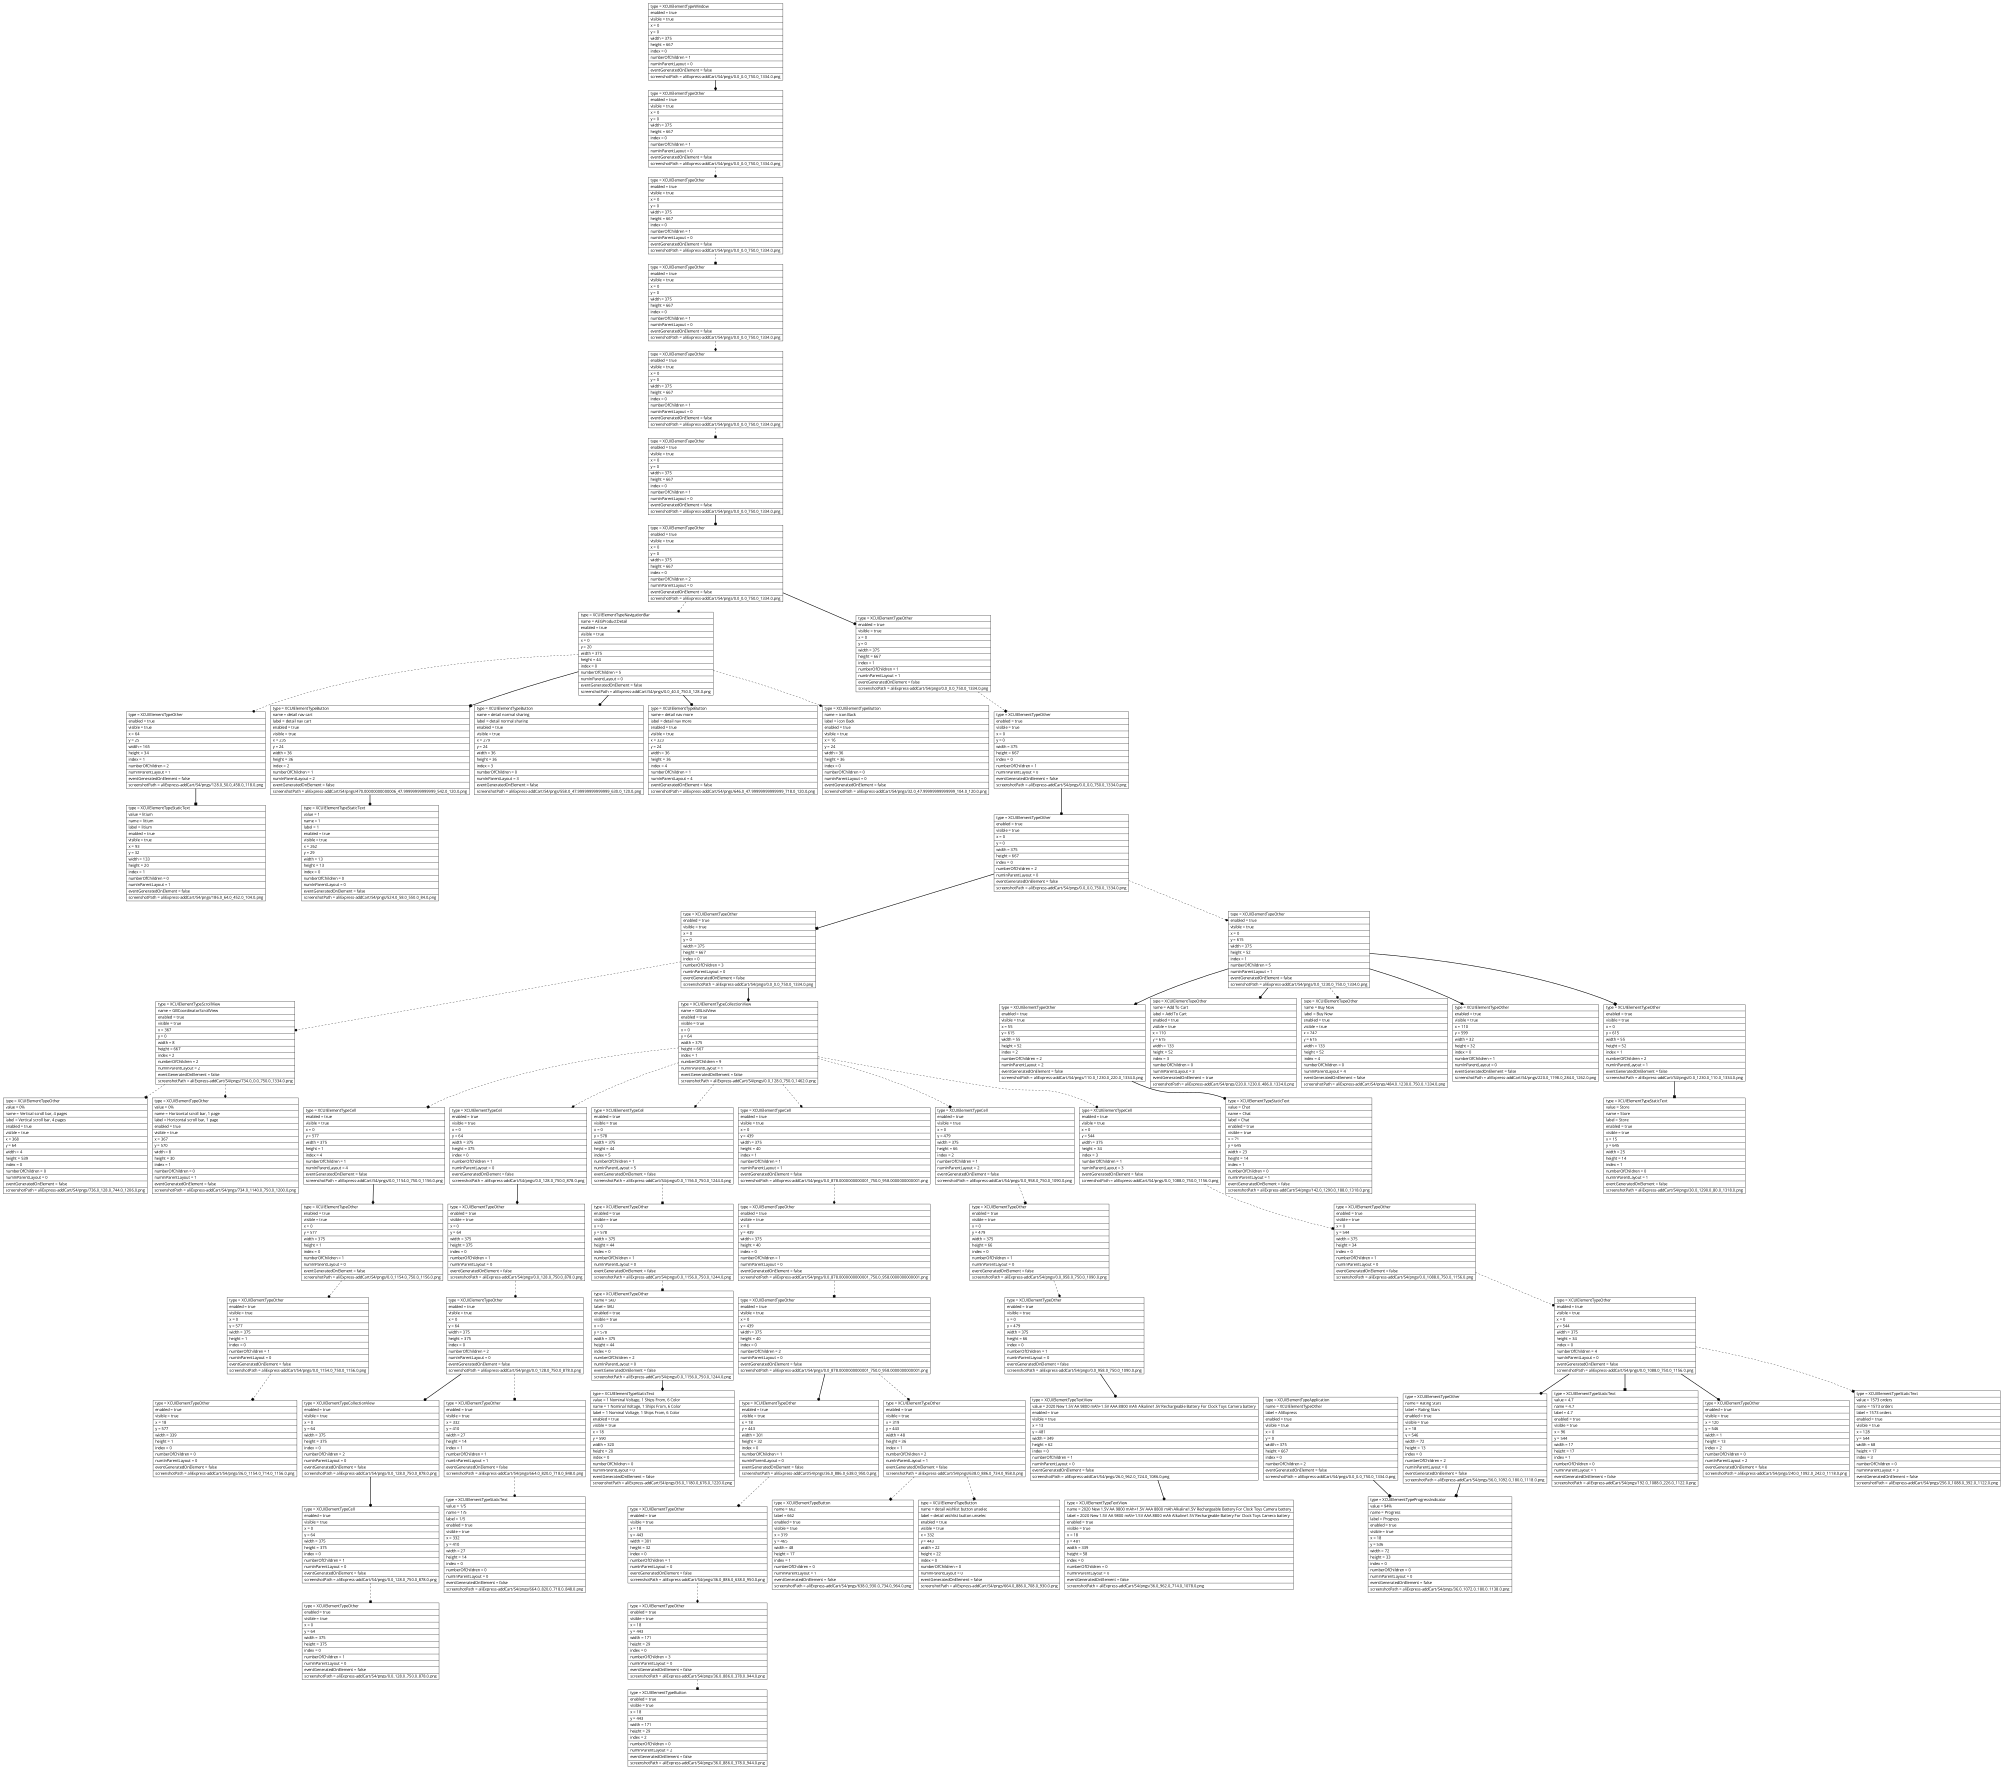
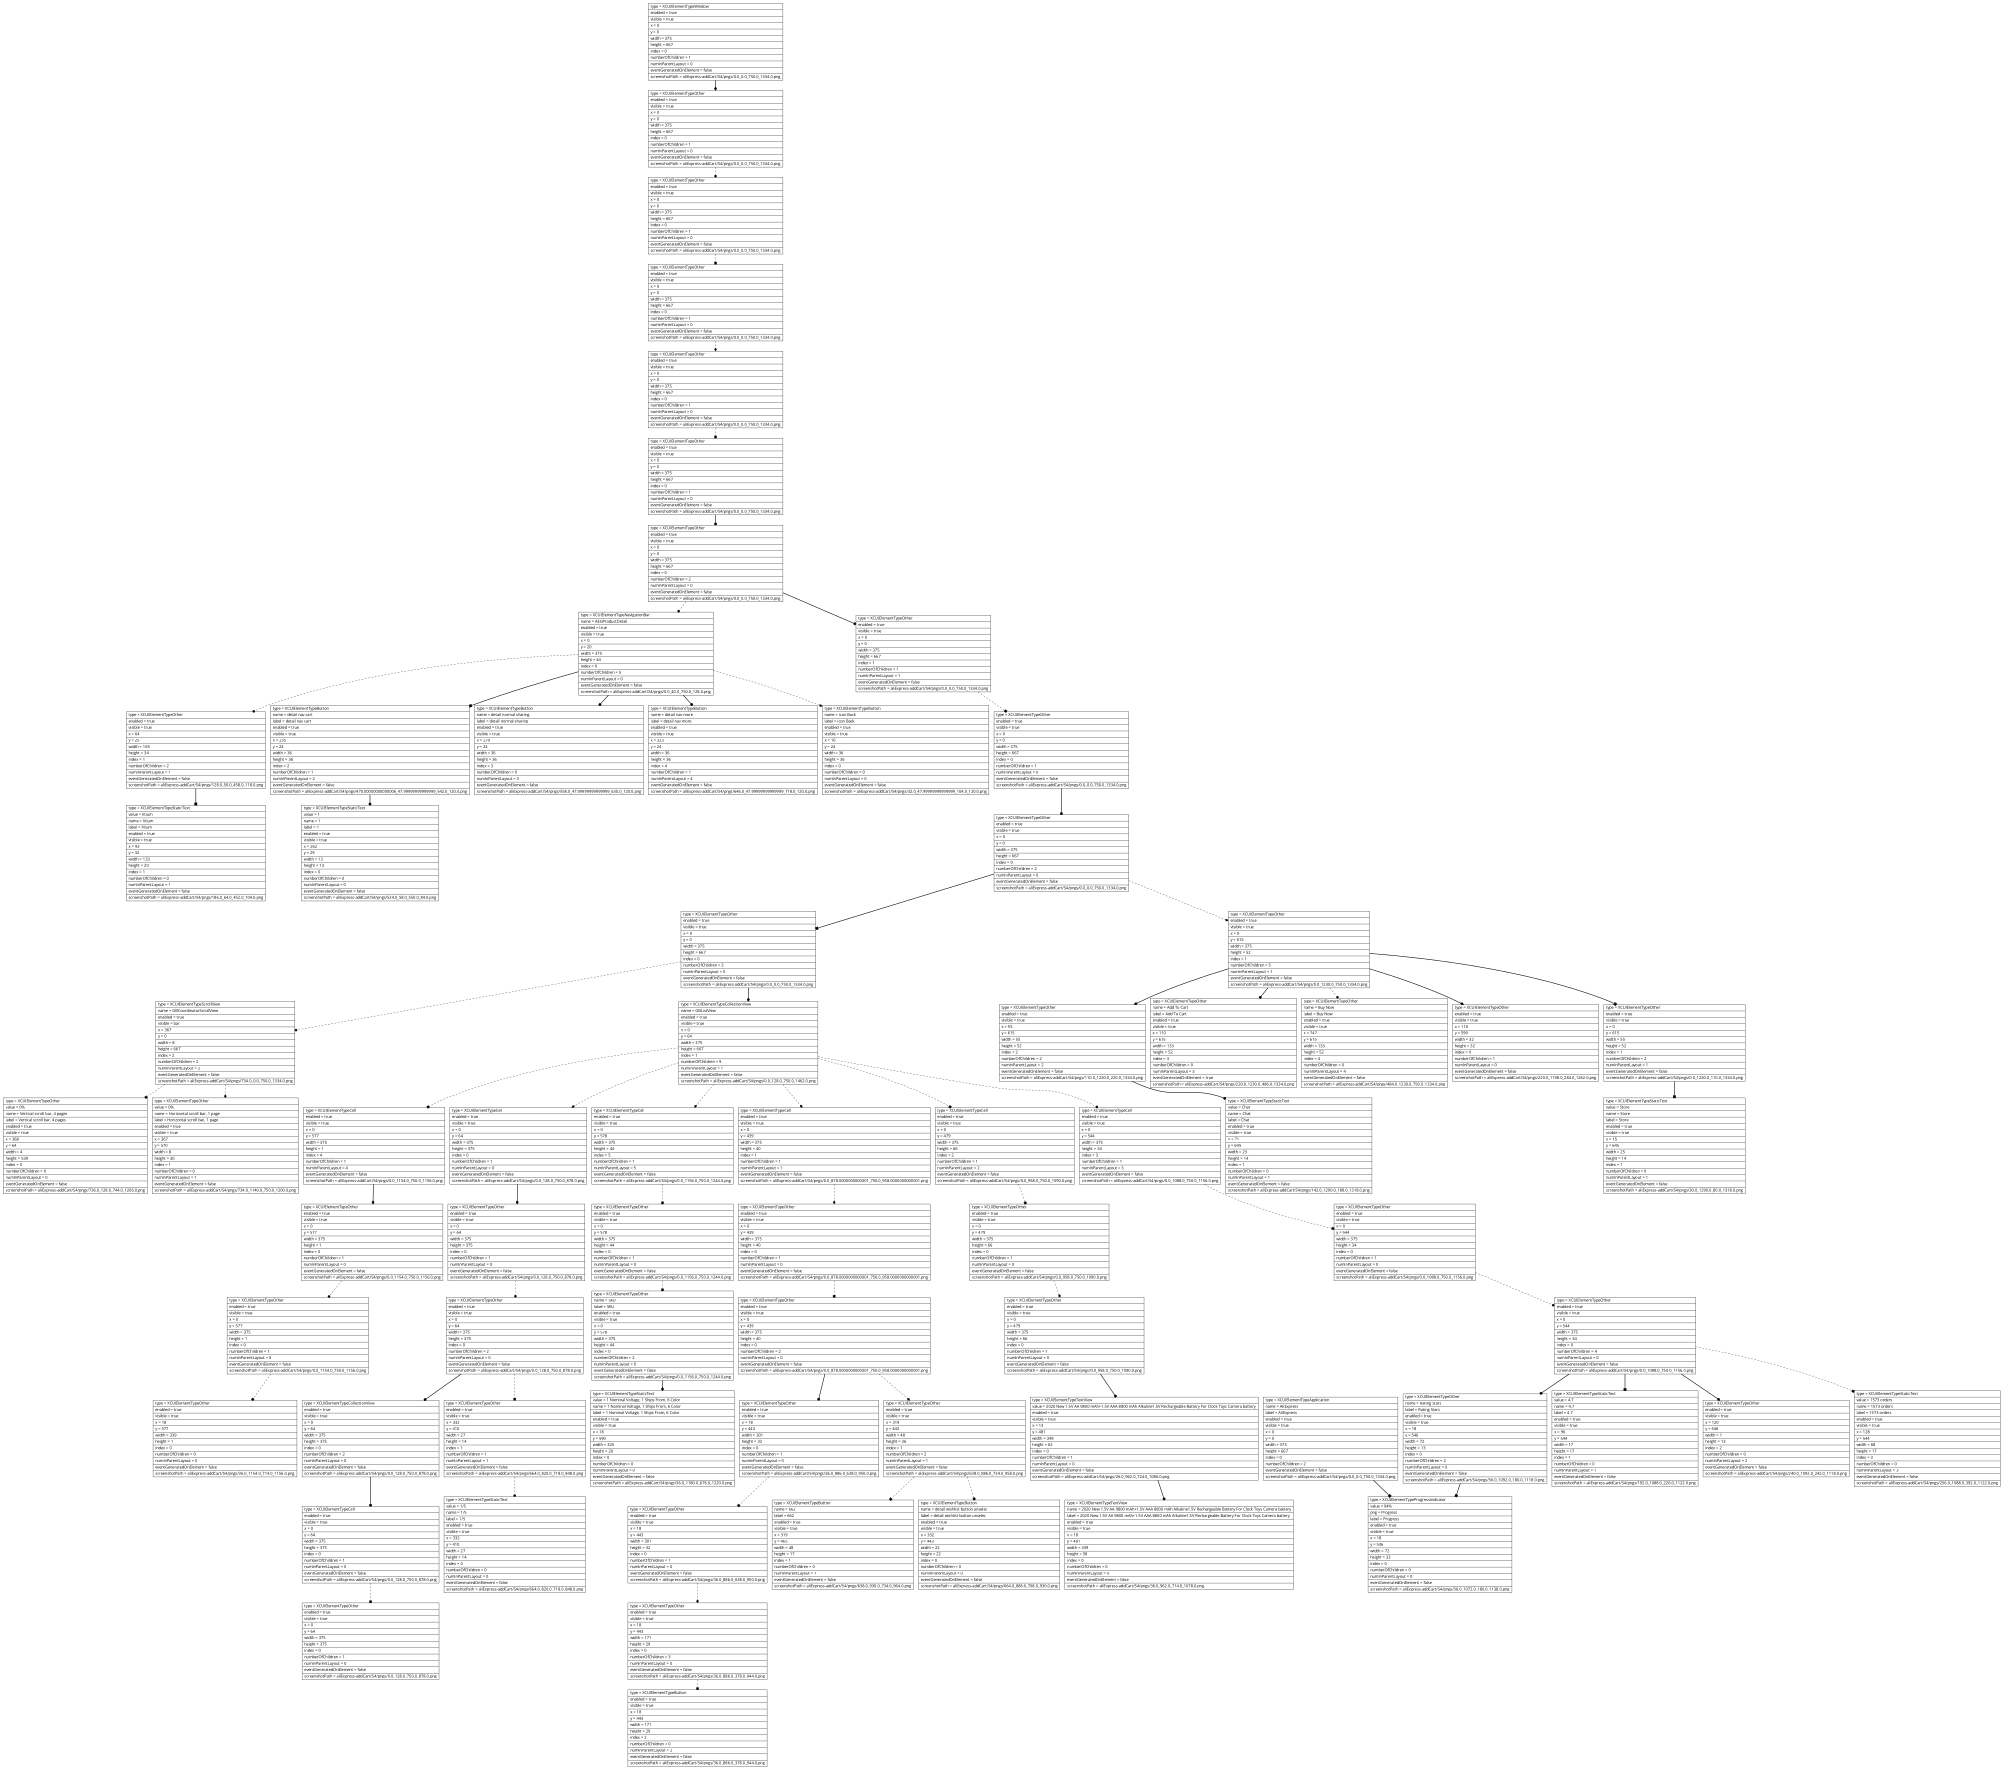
(170, 1024) -> (169, 1024)
(1294, 1407) -> (1282, 1407)
(1385, 1513) -> (1384, 1513)
